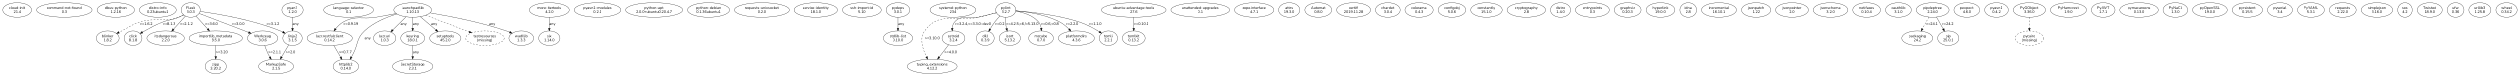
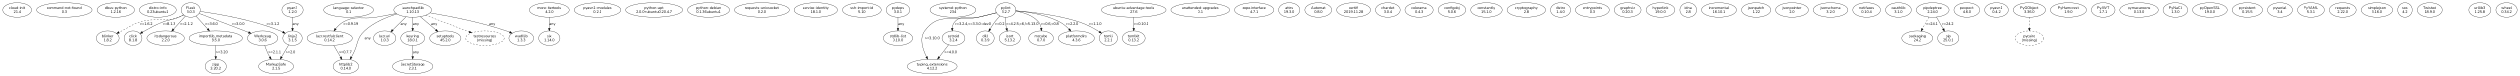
(2456, 10) -> none
(945, 19) -> (945, 19)
